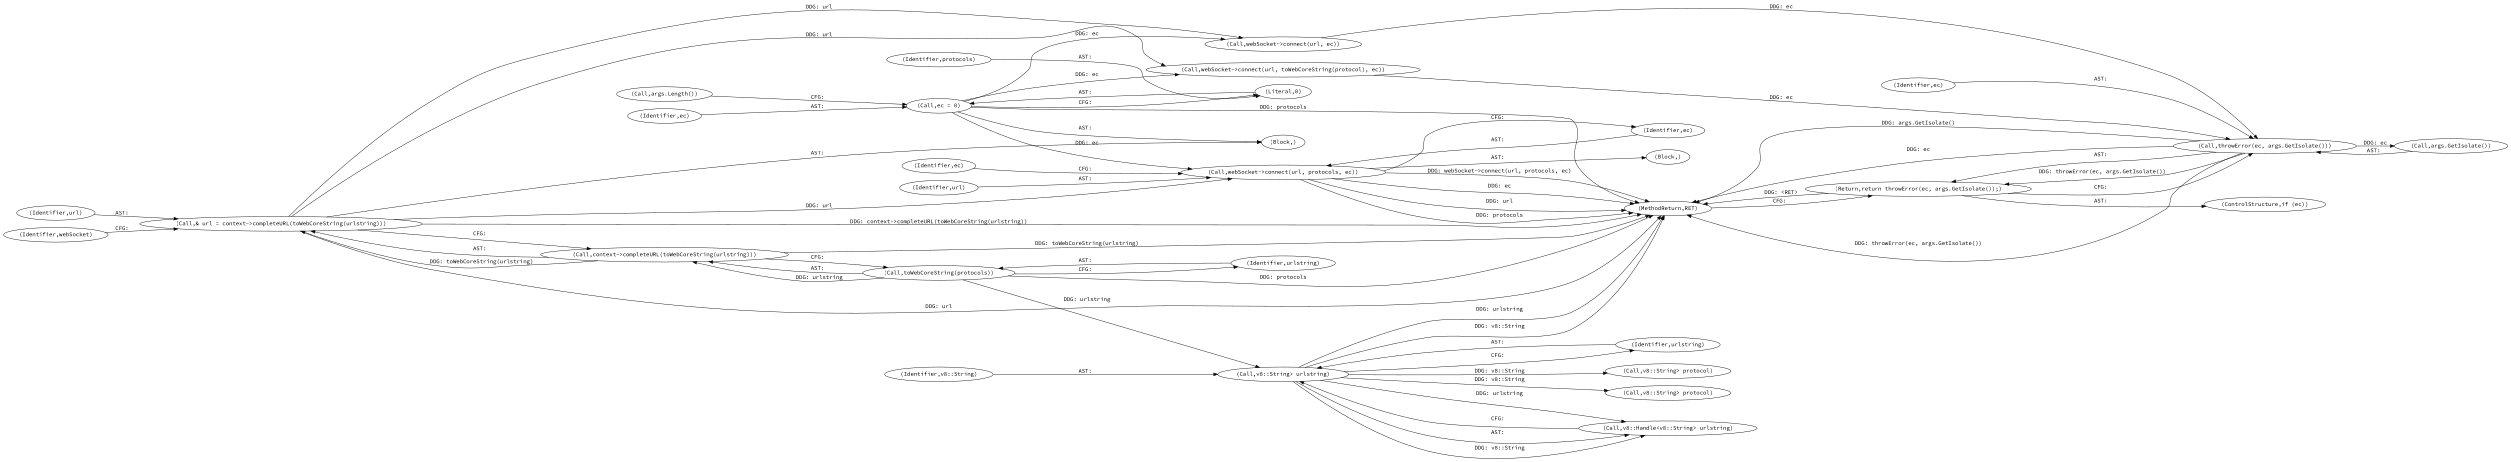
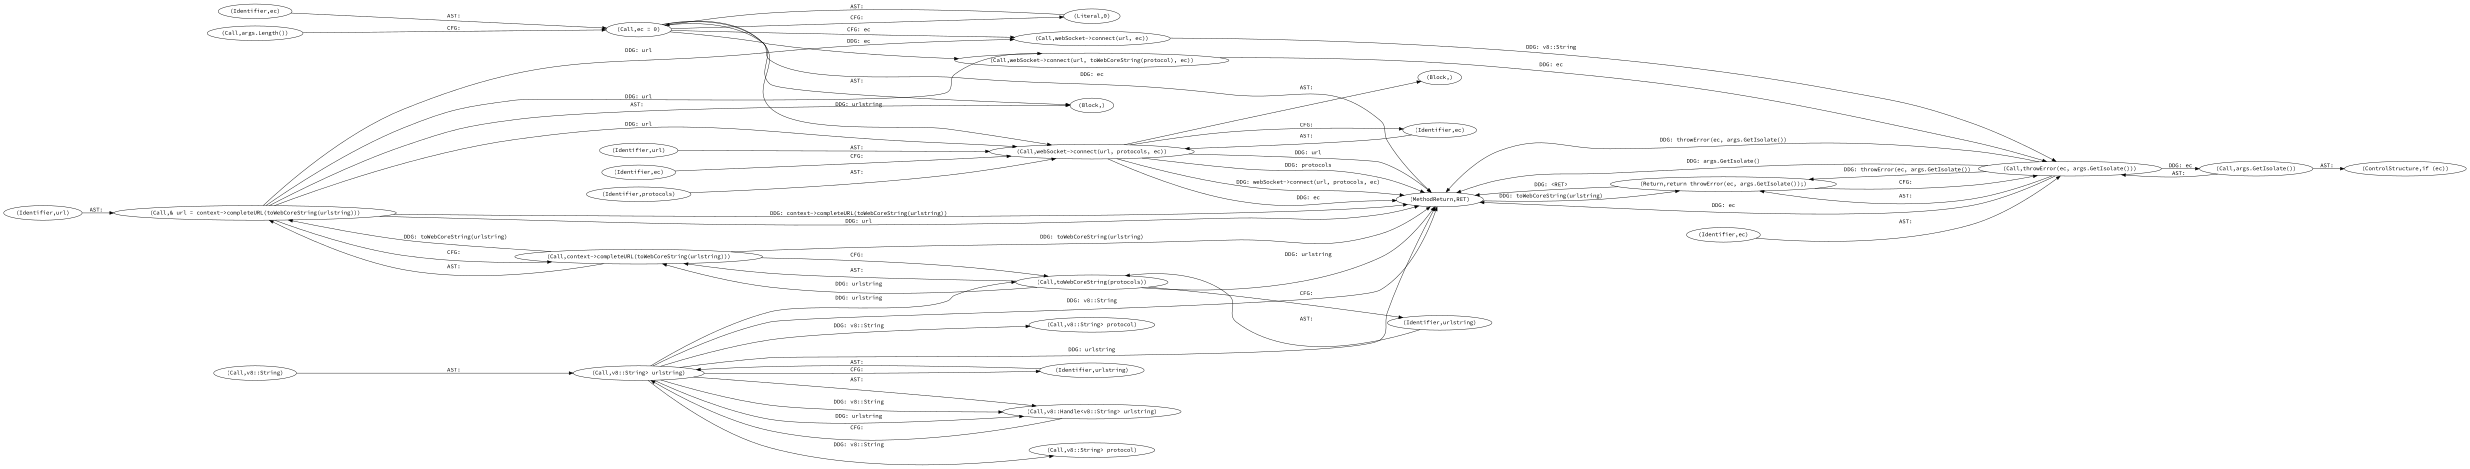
(1781, 7) -> (1551, 47)
(1087, 34) -> (859, 30)
(1129, 66) -> (871, 182)
(1283, 107) -> (1092, 74)
(1087, 143) -> (859, 104)
(1781, 201) -> (1551, 196)
(2082, 206) -> (2327, 169)
(56, 235) -> none
(1283, 277) -> (1308, 254)
(1109, 323) -> (827, 308)
(939, 374) -> (255, 373)
